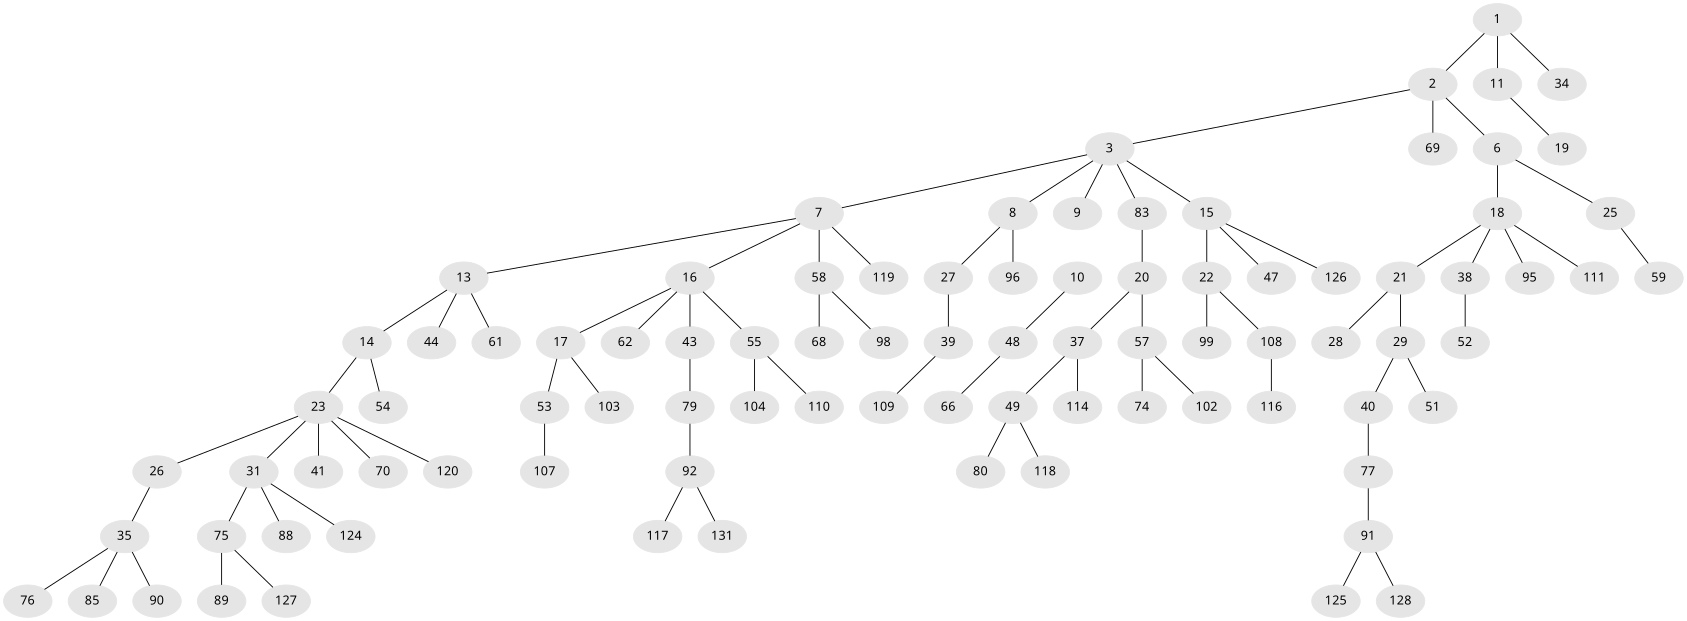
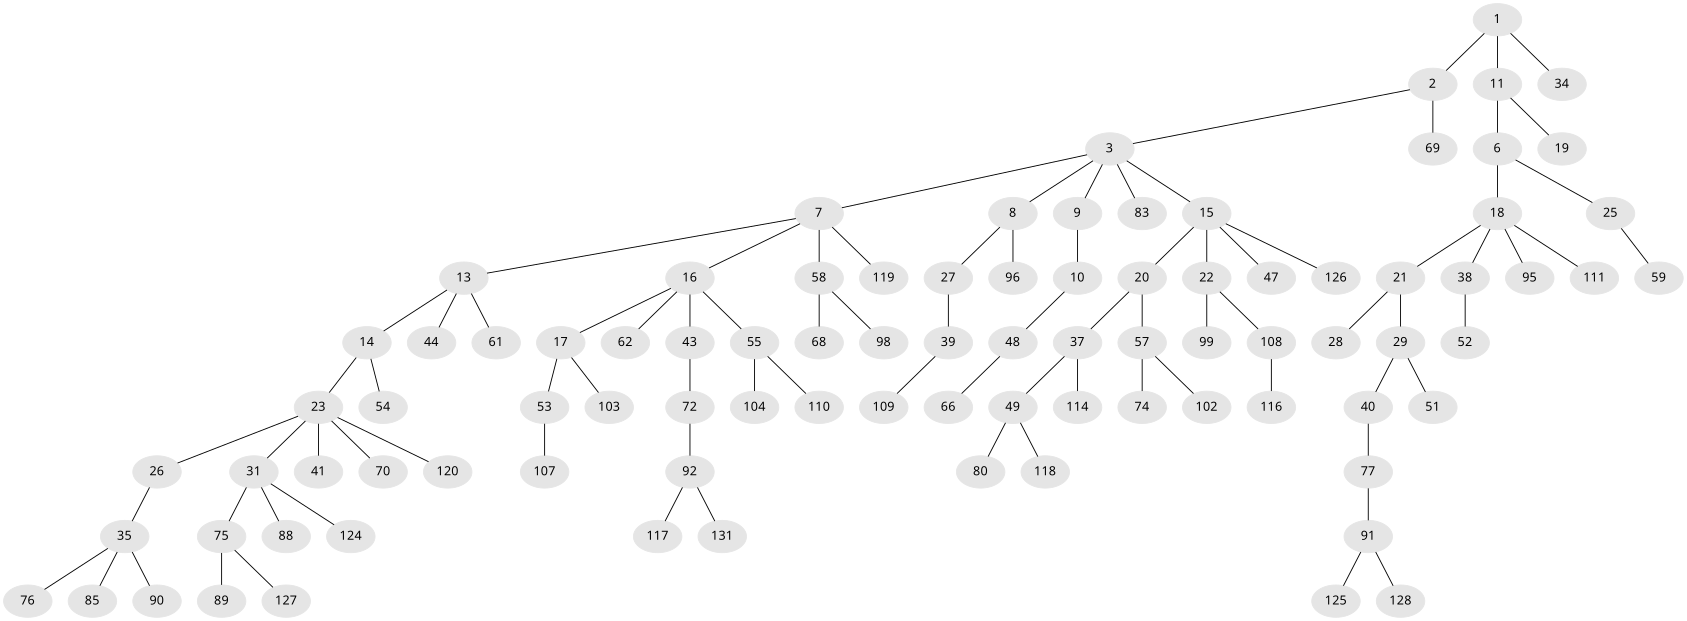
(1465, 117) -> (1497, 117)
none -> (1078, 246)
(1142, 246) -> (1175, 246)
(690, 407) -> (690, 407)
